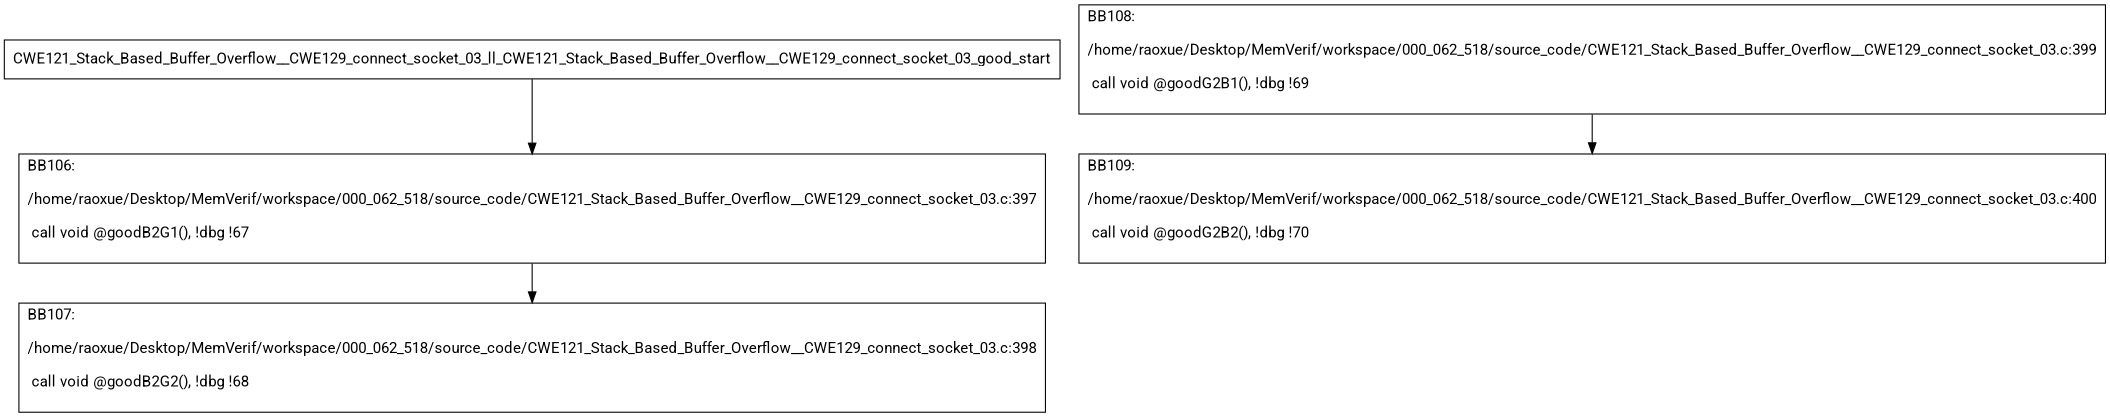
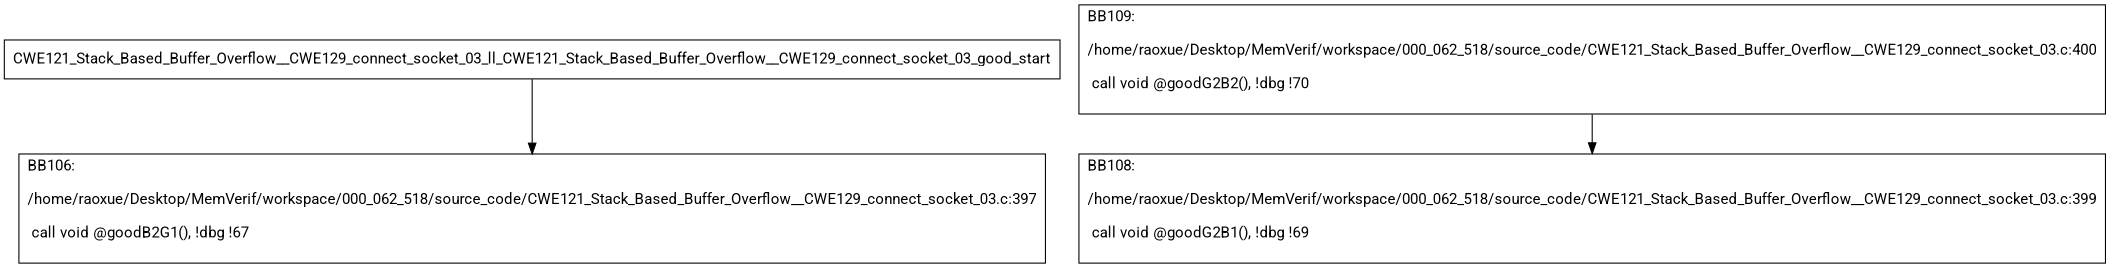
(1592, 129) -> (1592, 129)
(532, 358) -> none
